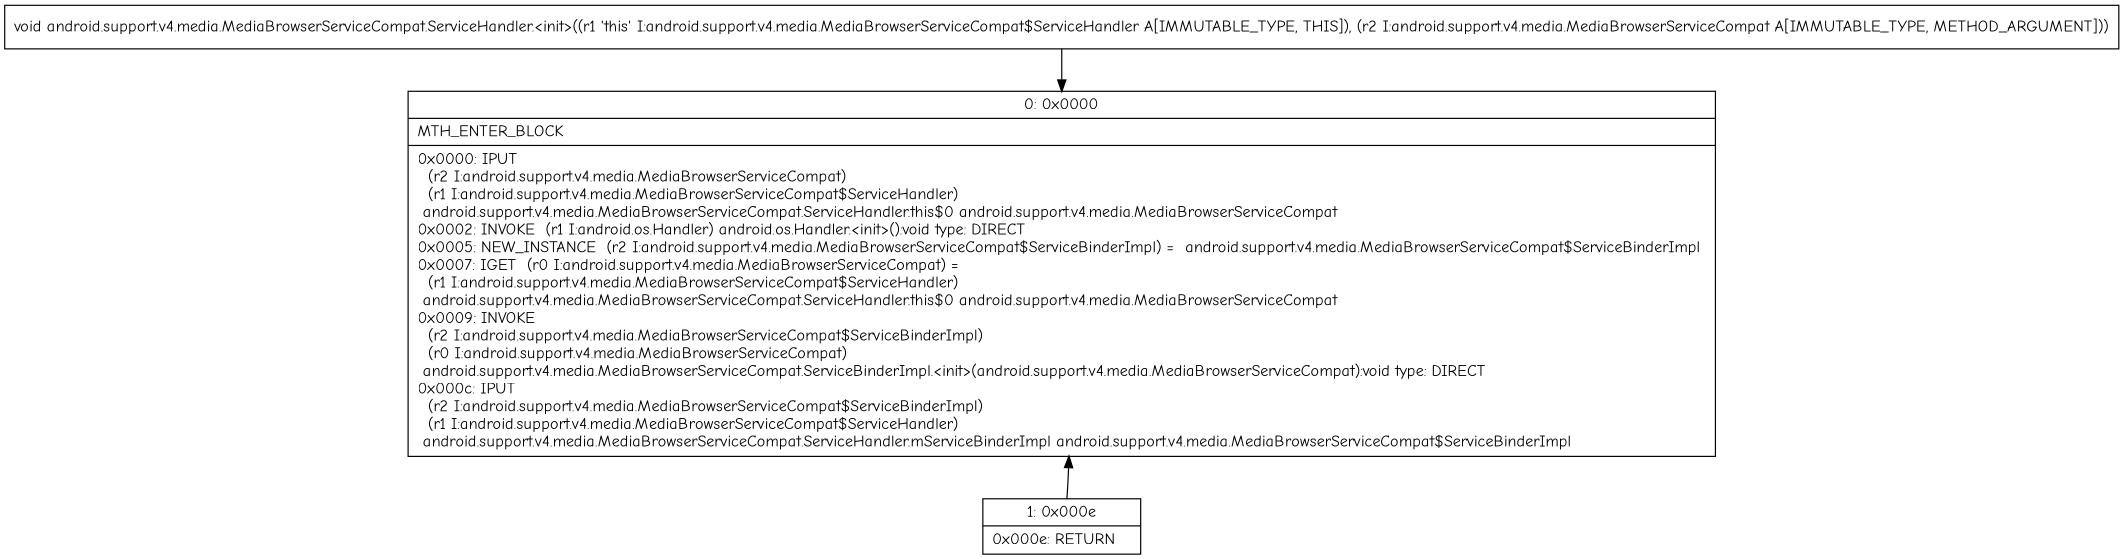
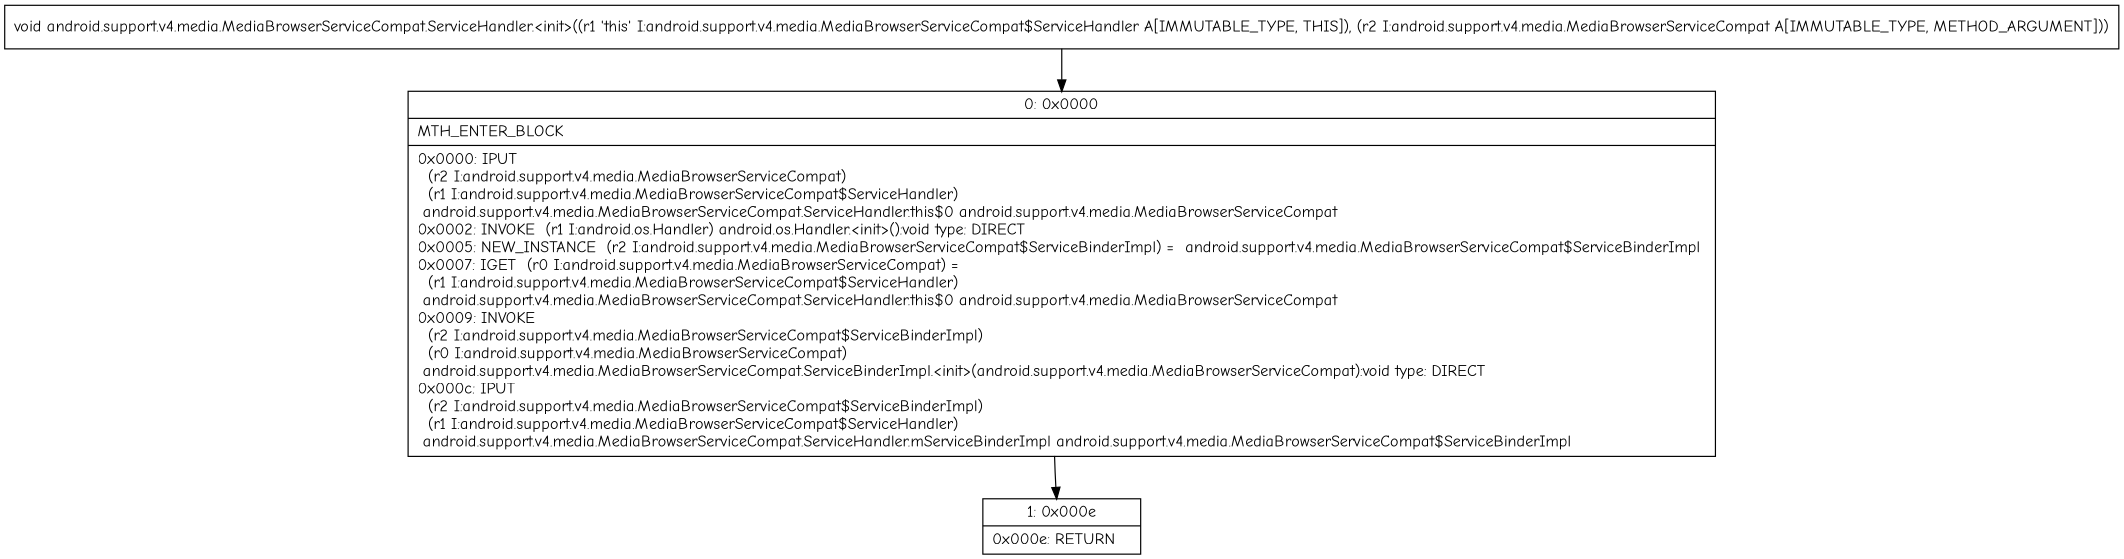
(1068, 484) -> (1055, 472)
